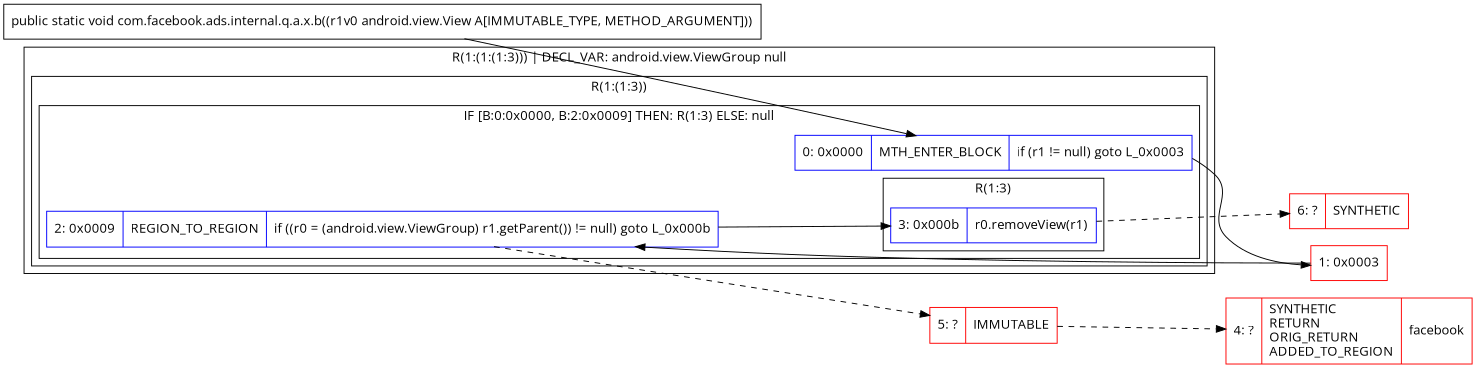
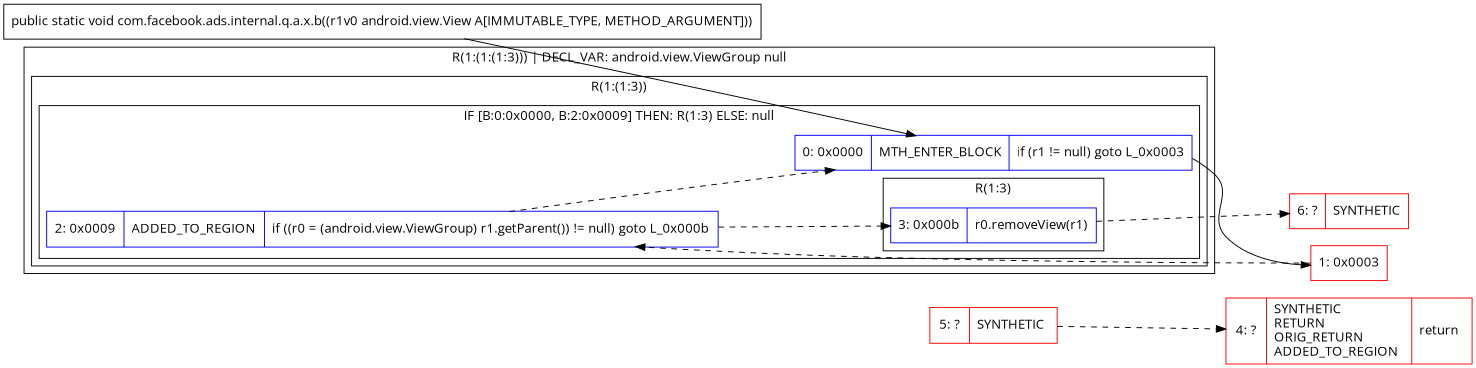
(800, 227) -> (800, 227)
(195, 229) -> (194, 229)
(978, 260) -> (978, 260)
(707, 280) -> (667, 191)
(1011, 325) -> (1011, 325)
(1437, 331) -> (1439, 331)
